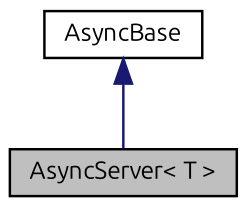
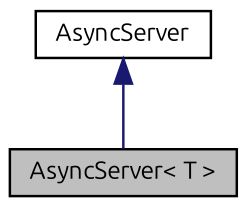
(123, 35) -> (123, 35)
